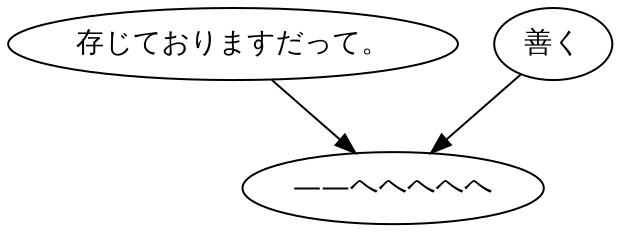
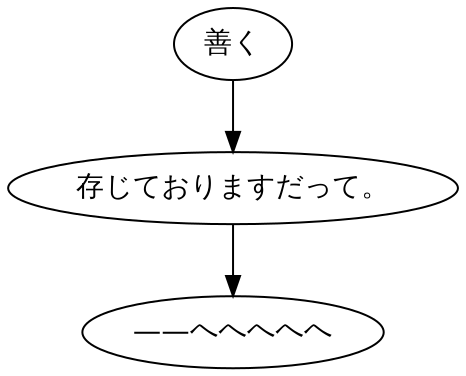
(484, 107) -> (233, 106)
